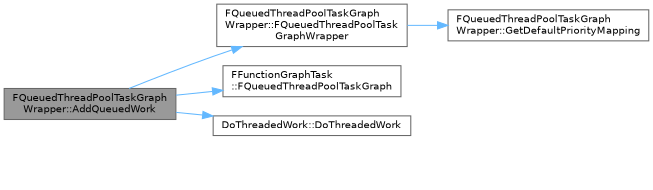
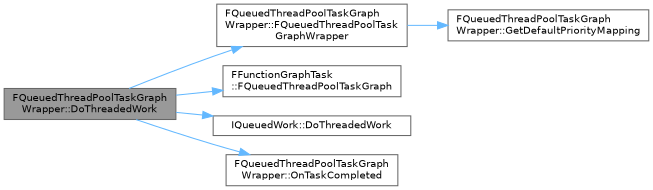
(90, 104) -> (90, 104)
(312, 126) -> (312, 126)
none -> (312, 170)
